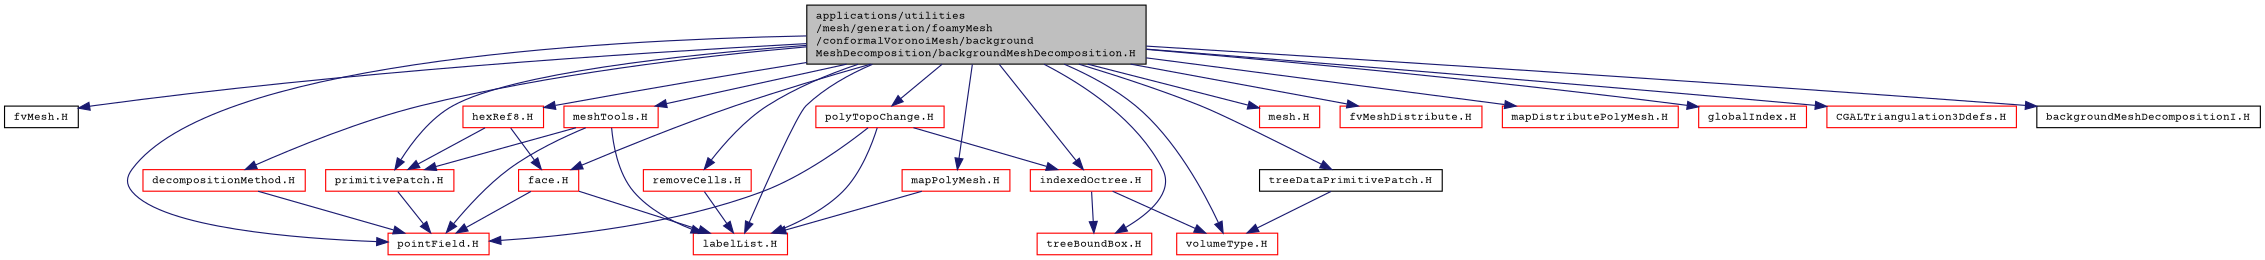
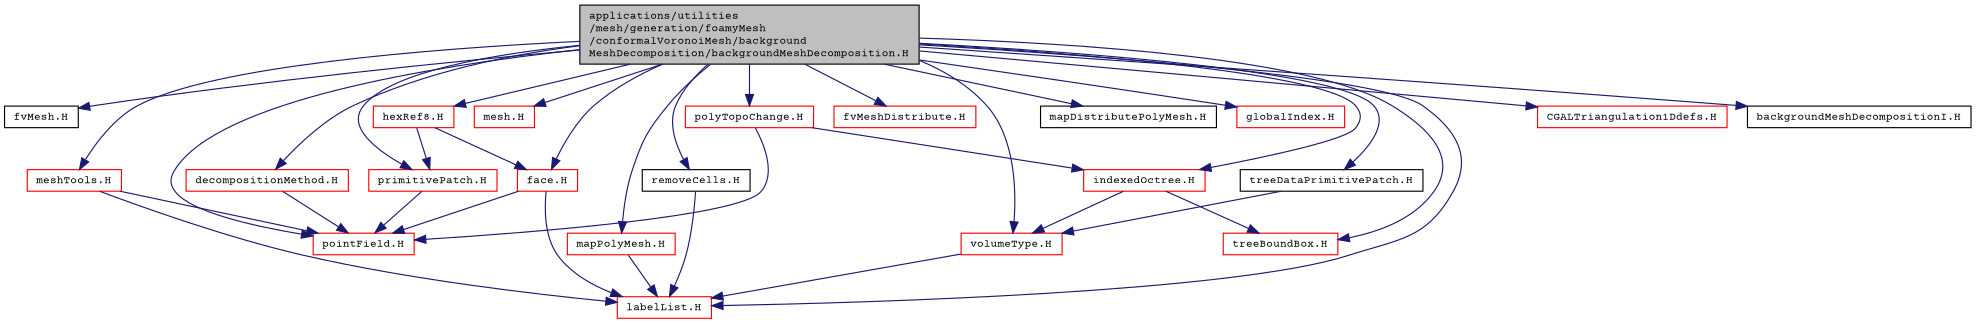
(1590, 117) -> (1128, 117)
(1922, 117) -> (1632, 117)
(506, 147) -> none
(697, 180) -> (696, 180)
(843, 191) -> (842, 275)
